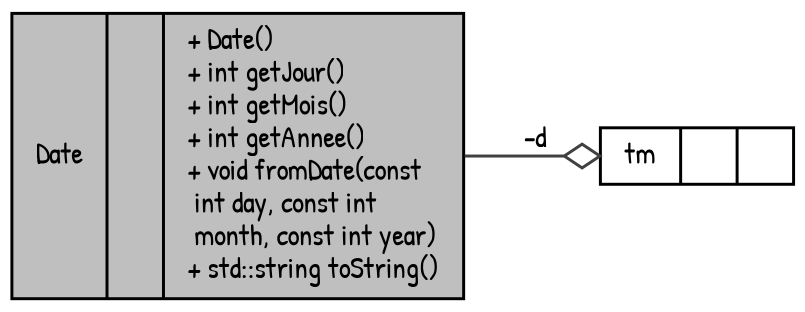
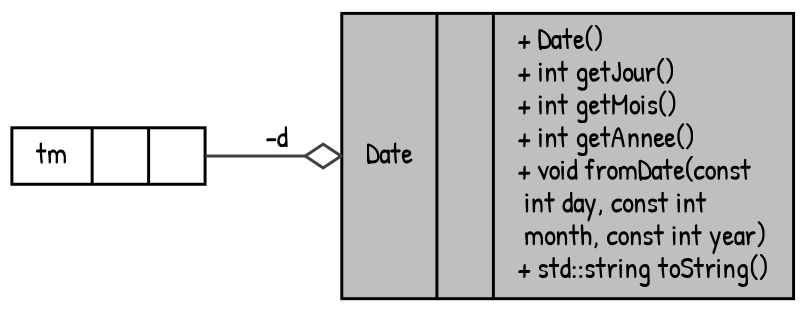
(514, 156) -> (255, 156)
